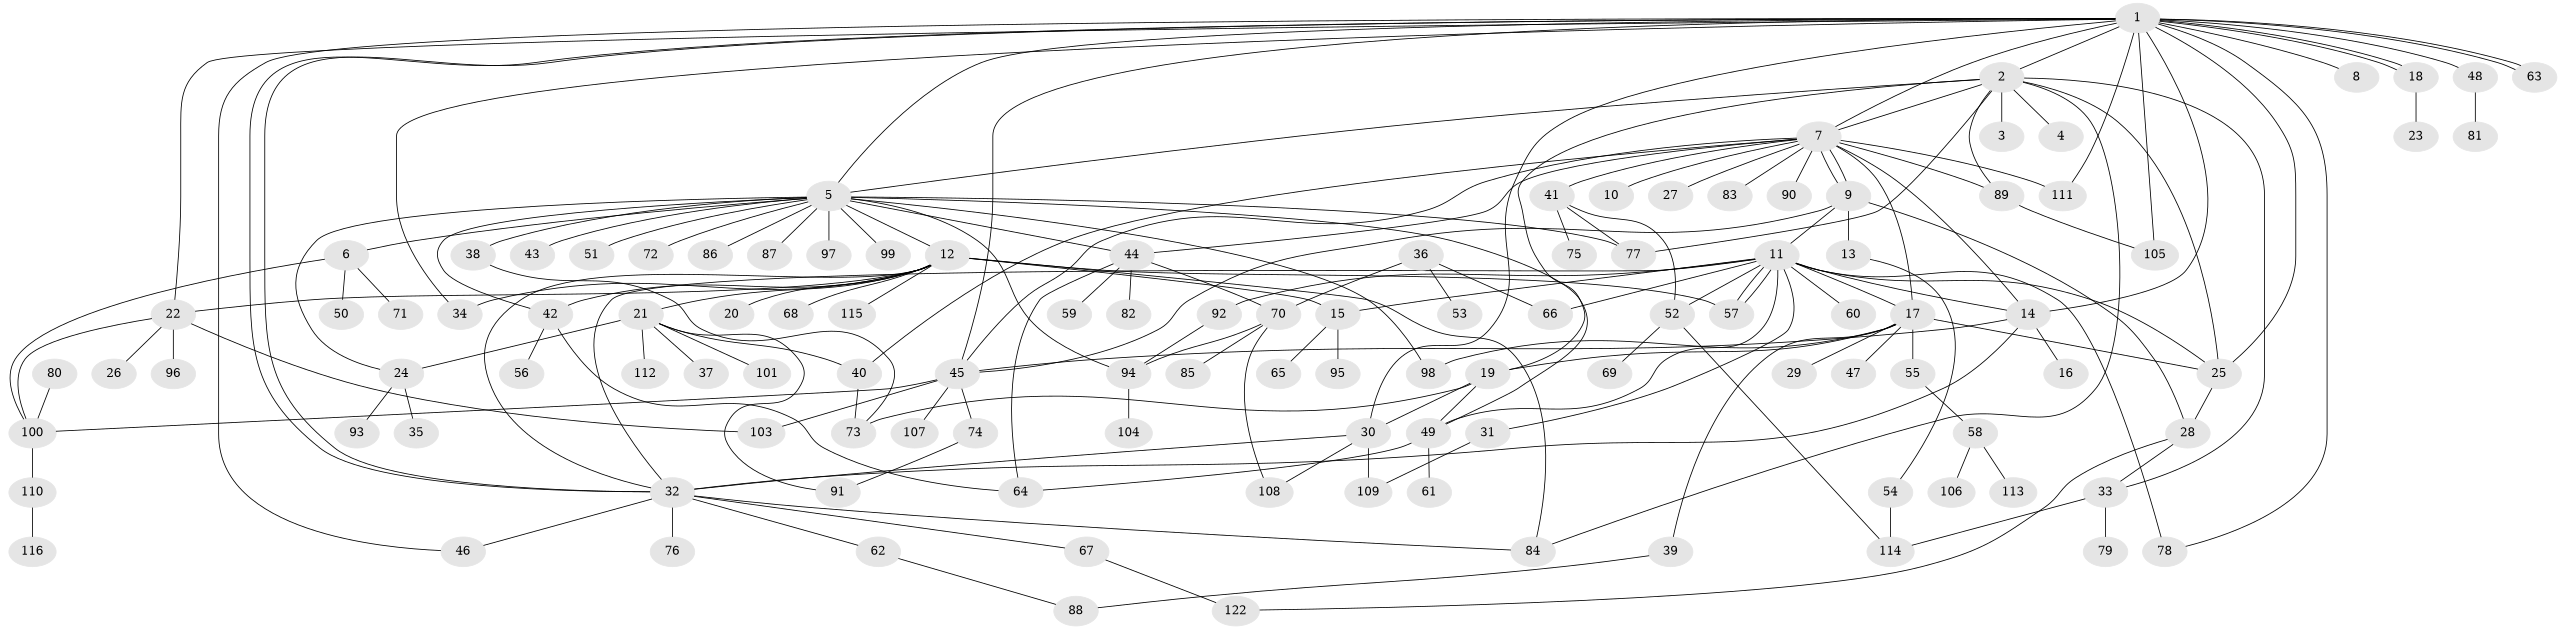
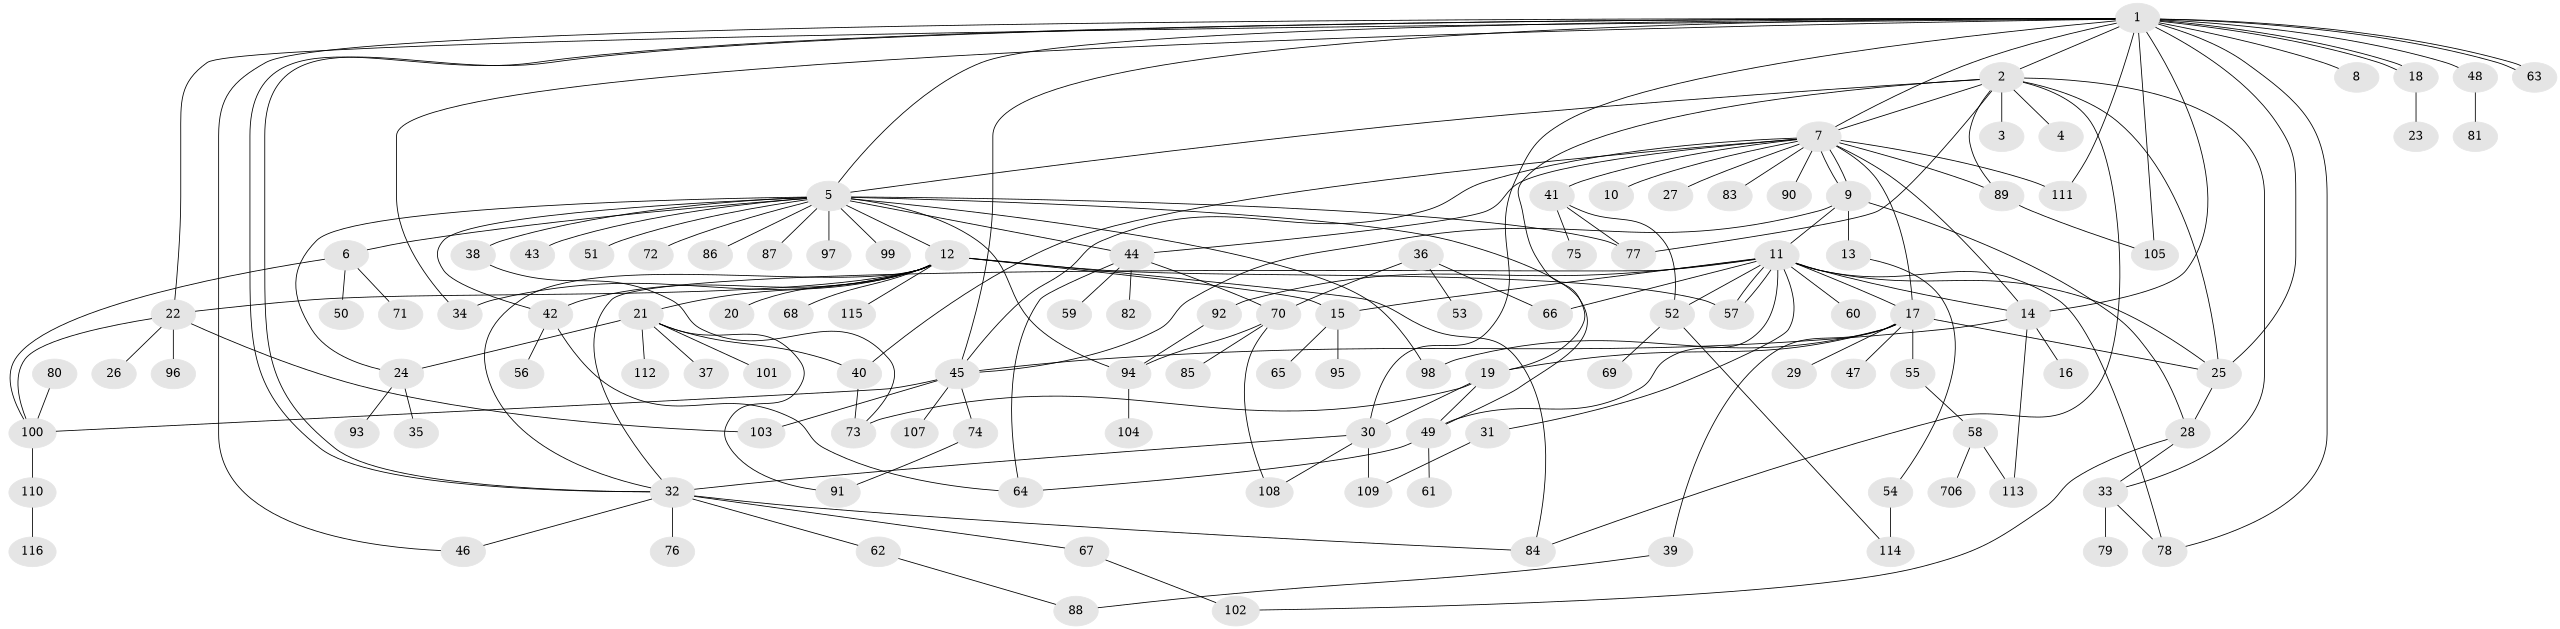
(1405, 457) -> (2021, 404)
(1952, 493) -> (1952, 493)
(1999, 522) -> (2135, 522)
(1236, 611) -> (1236, 611)
